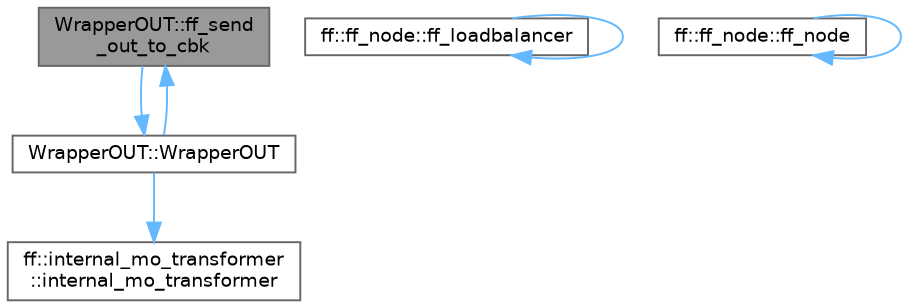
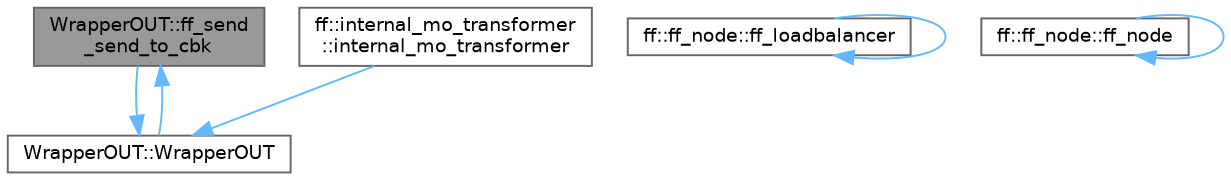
(154, 37) -> (149, 37)
(154, 197) -> (293, 97)
